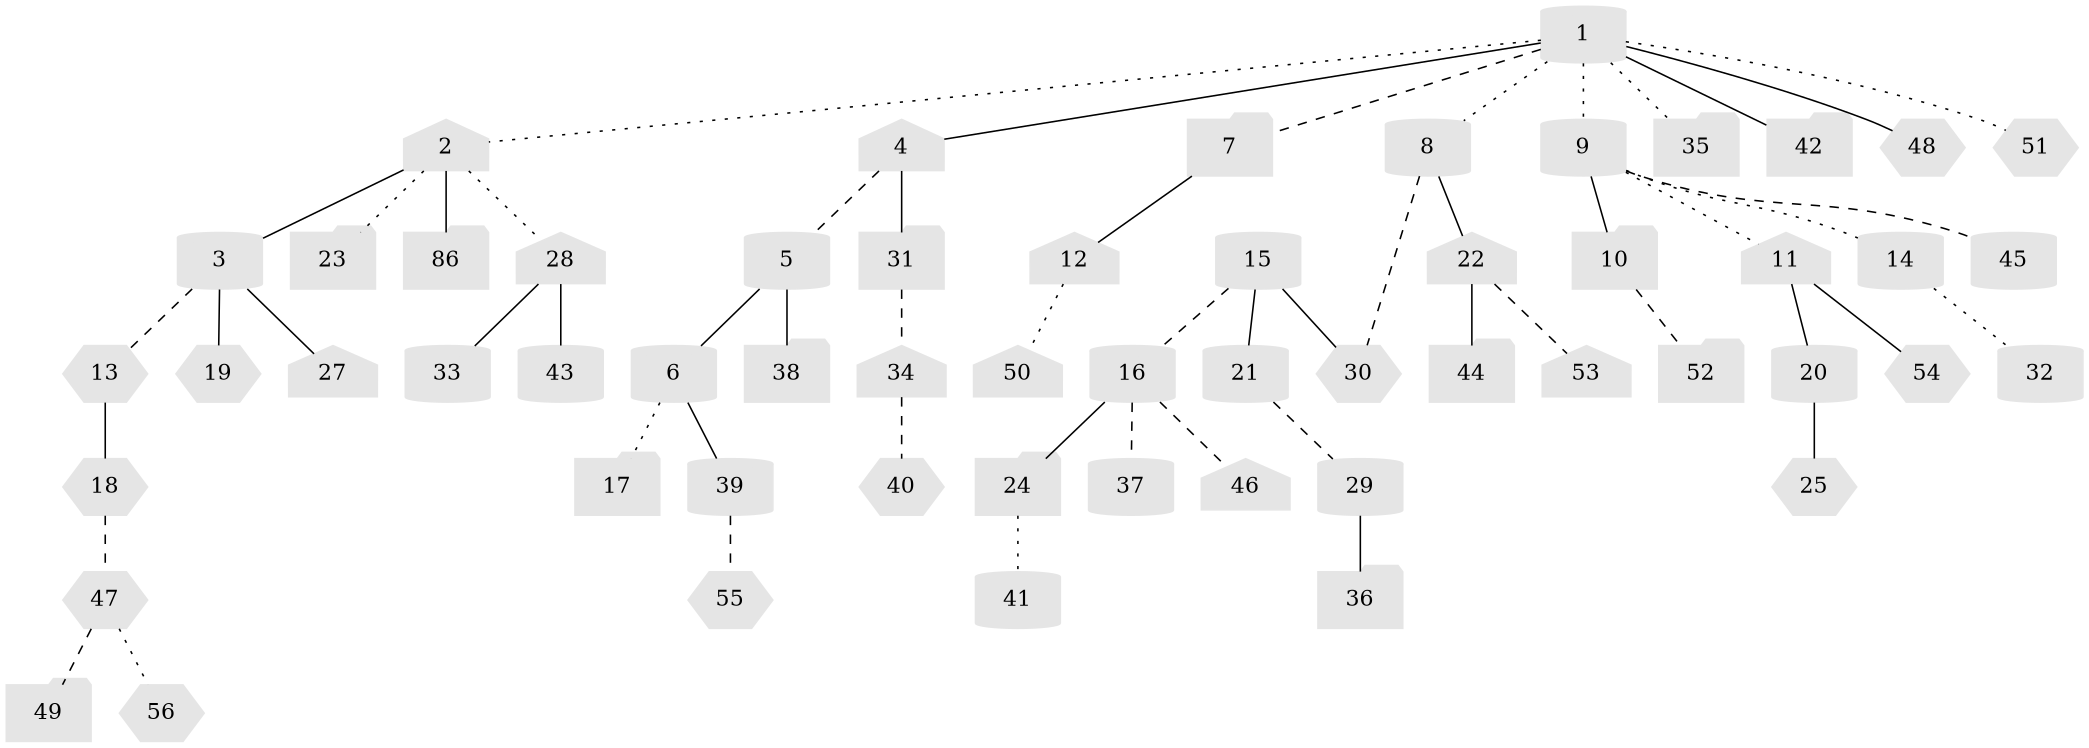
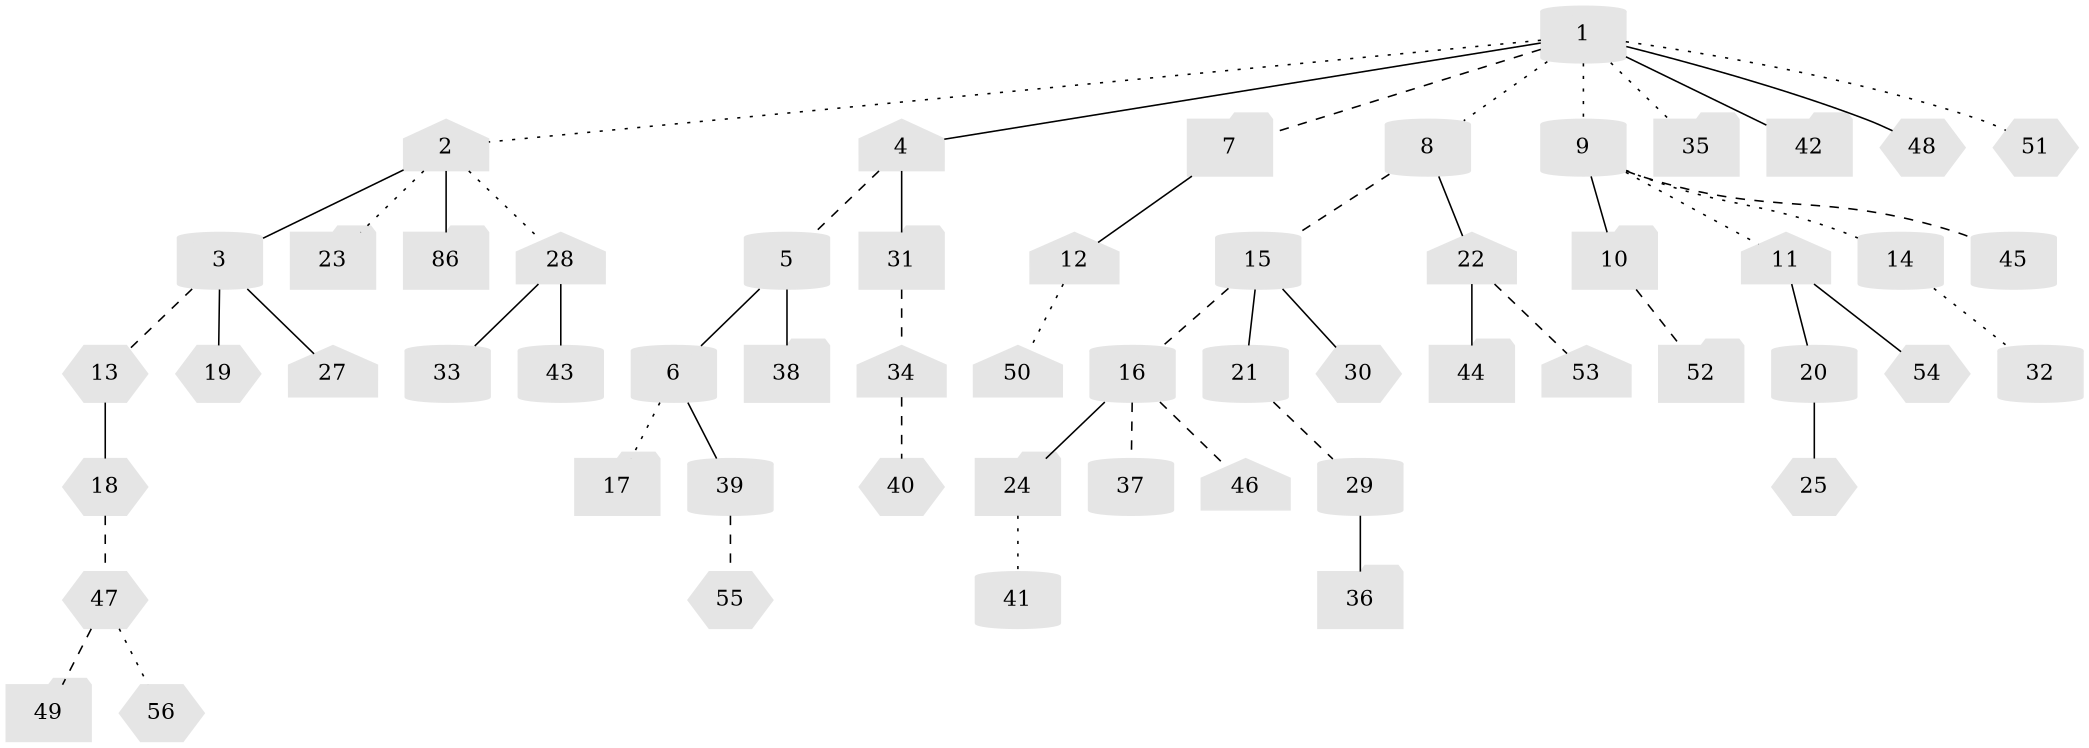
(1393, 261) -> (1343, 204)
